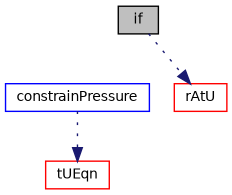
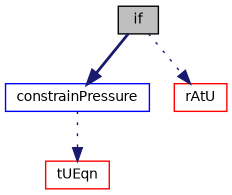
none -> (112, 53)
